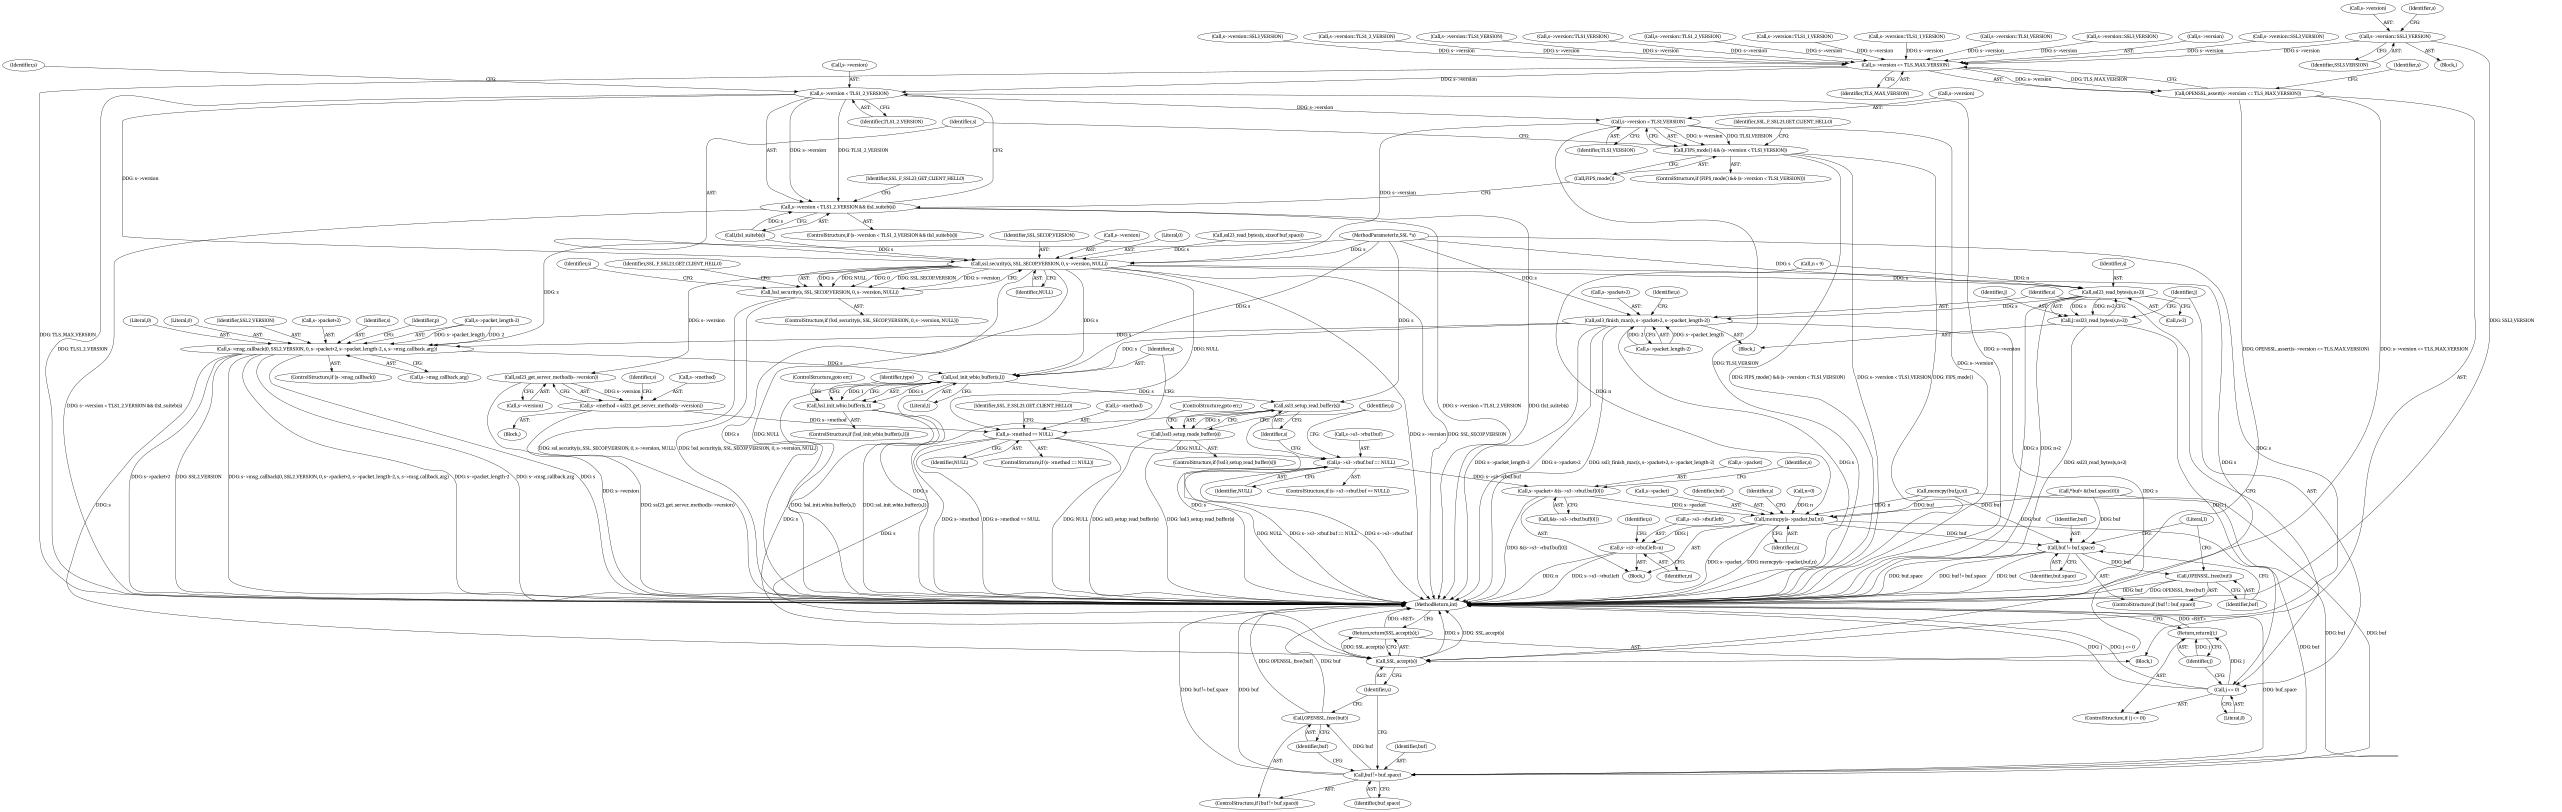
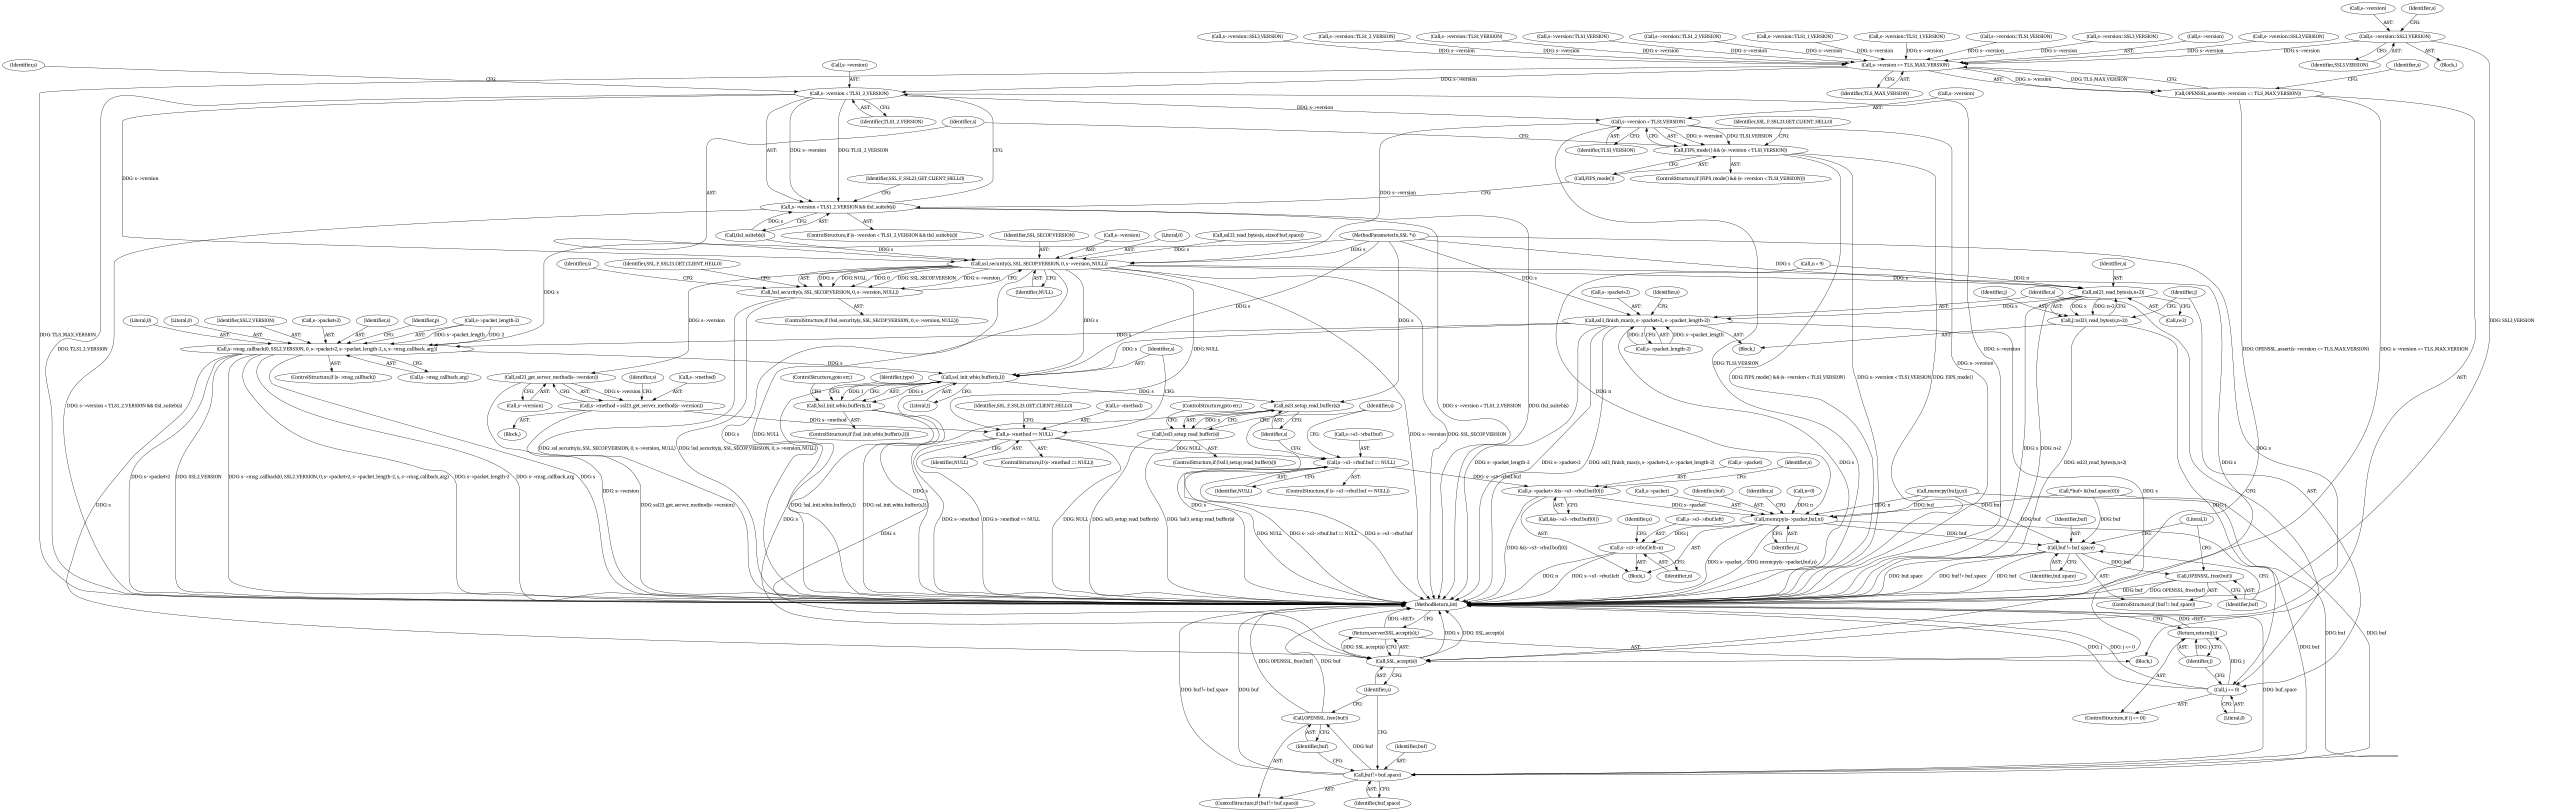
(1186, 434) -> (1186, 434)
(1386, 633) -> (1386, 633)
